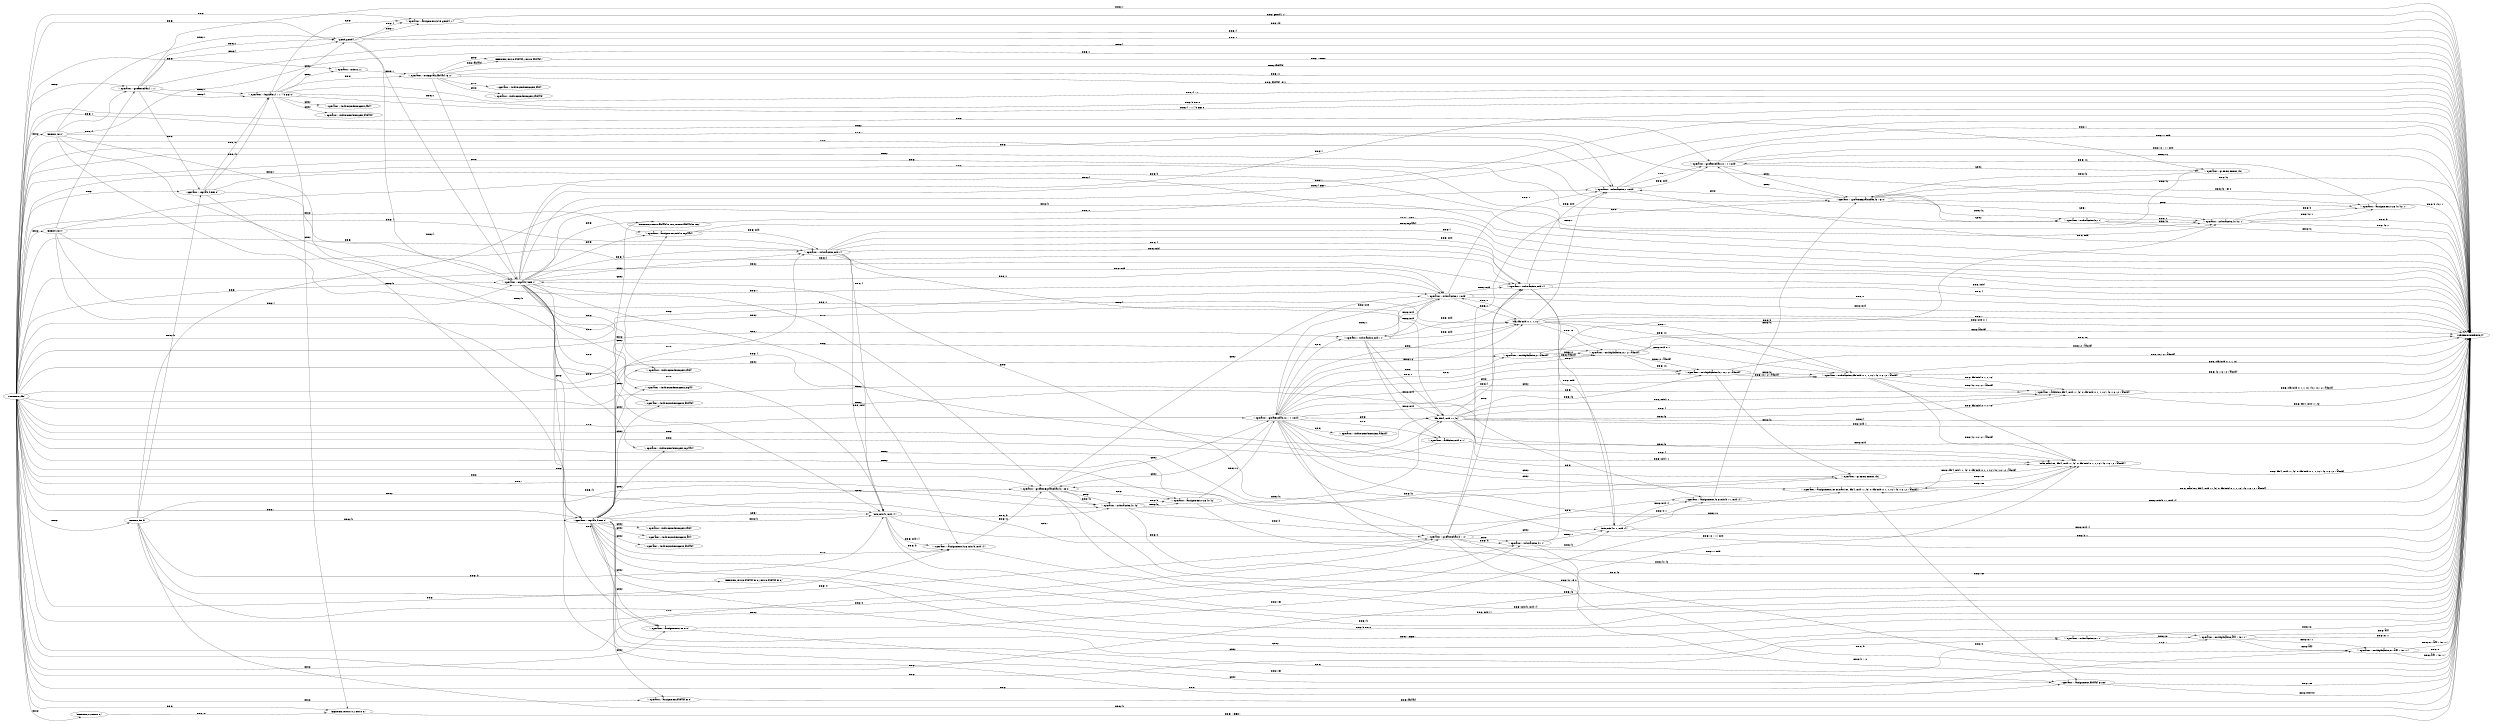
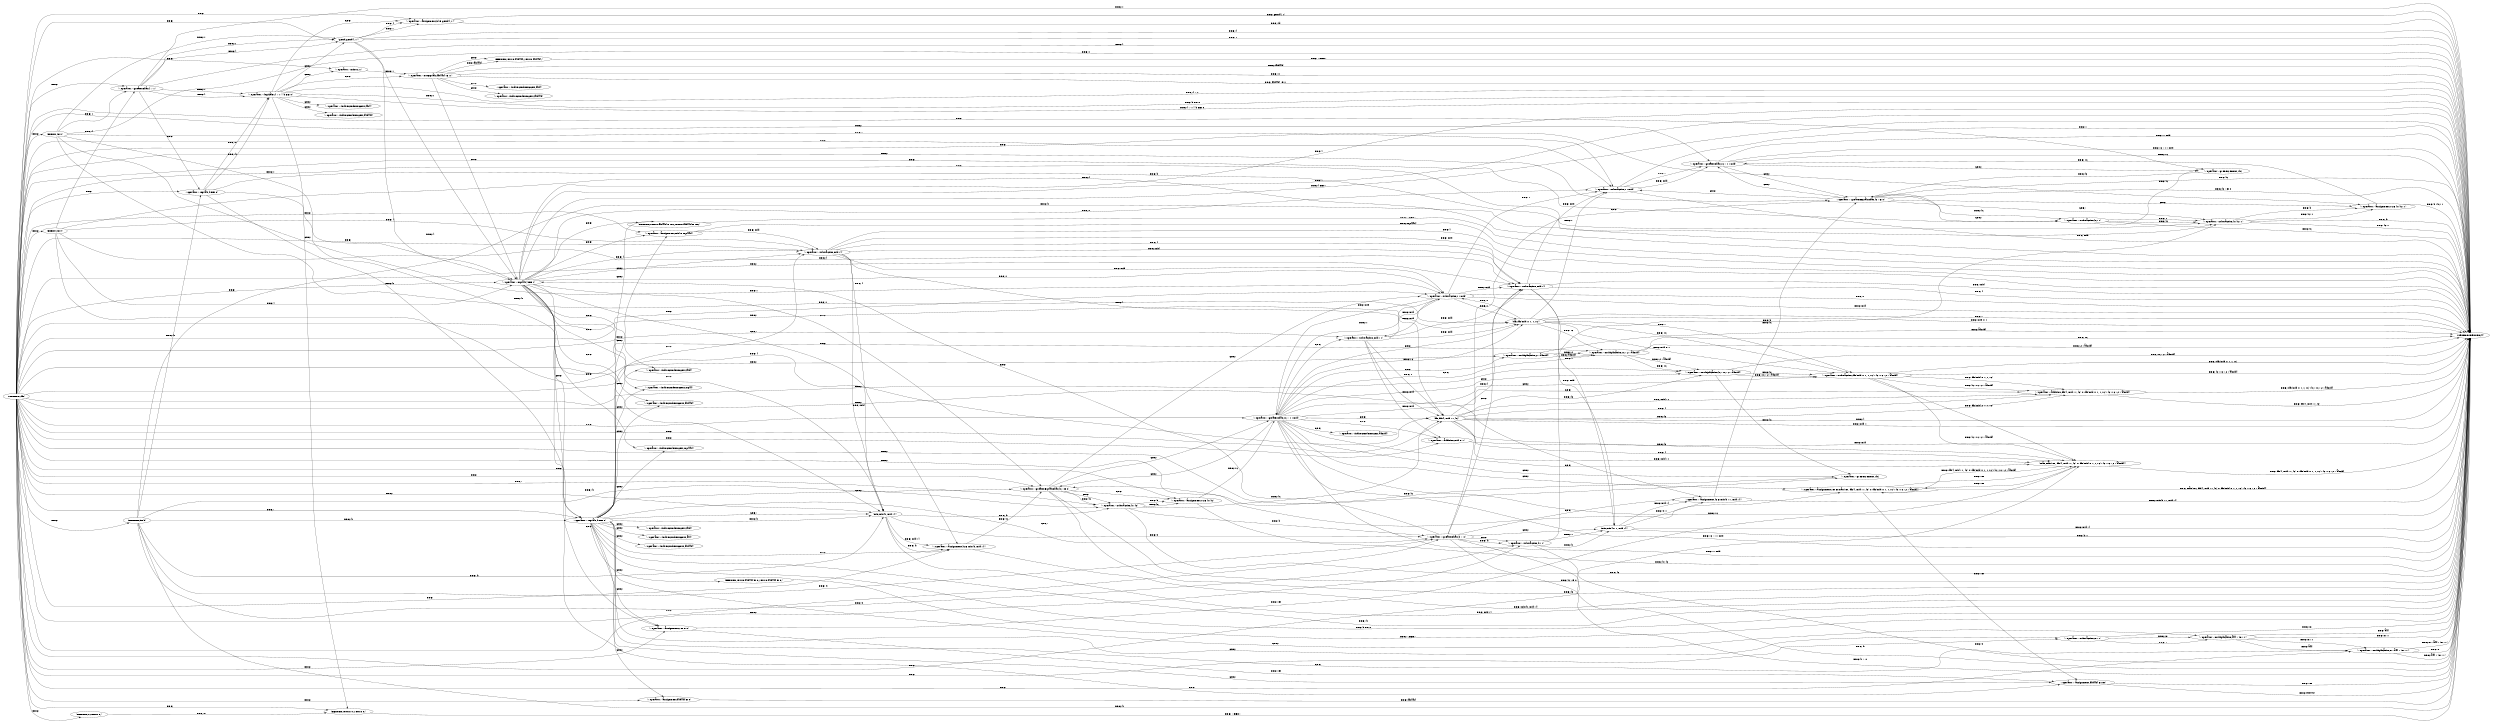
(349, 76) -> (349, 76)
(2470, 335) -> (2470, 335)
(719, 439) -> (717, 439)
(137, 520) -> (137, 520)
